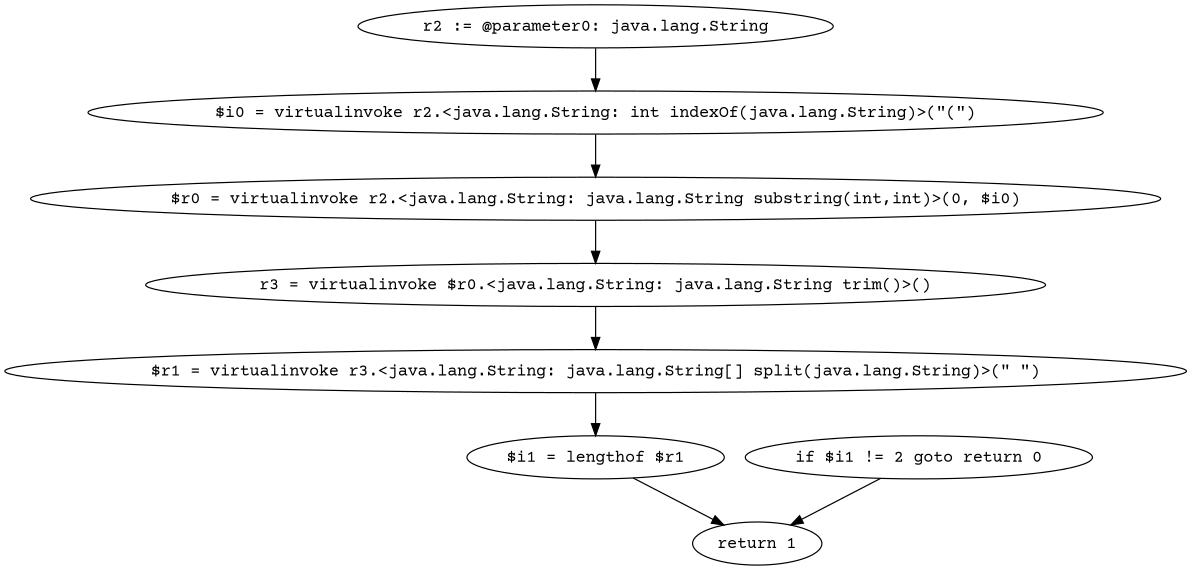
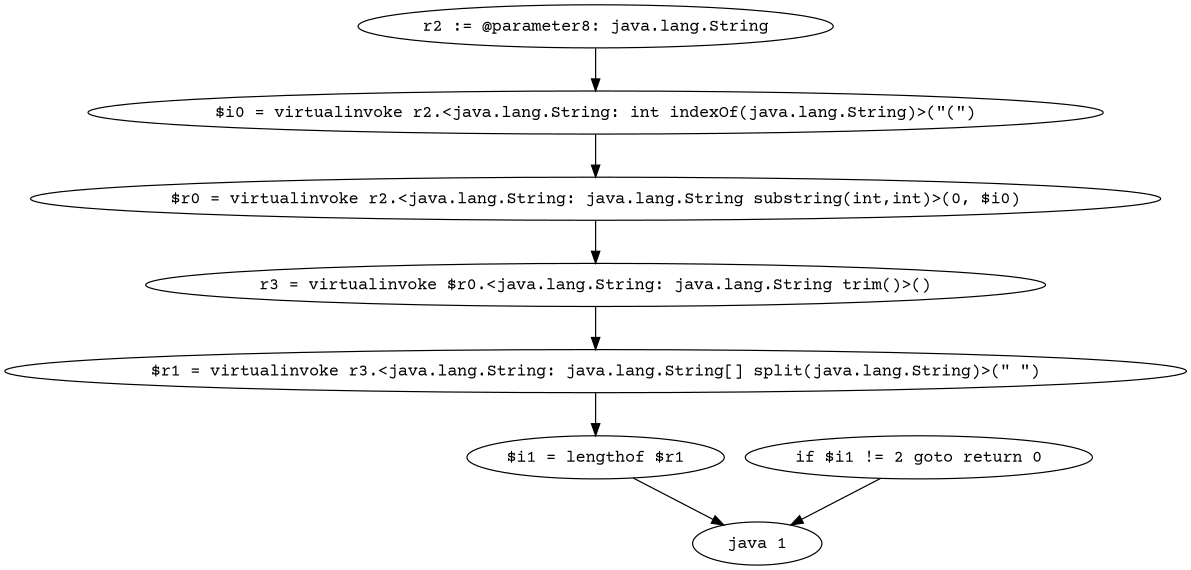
(596, 26) -> (596, 26)
(757, 544) -> (757, 544)
